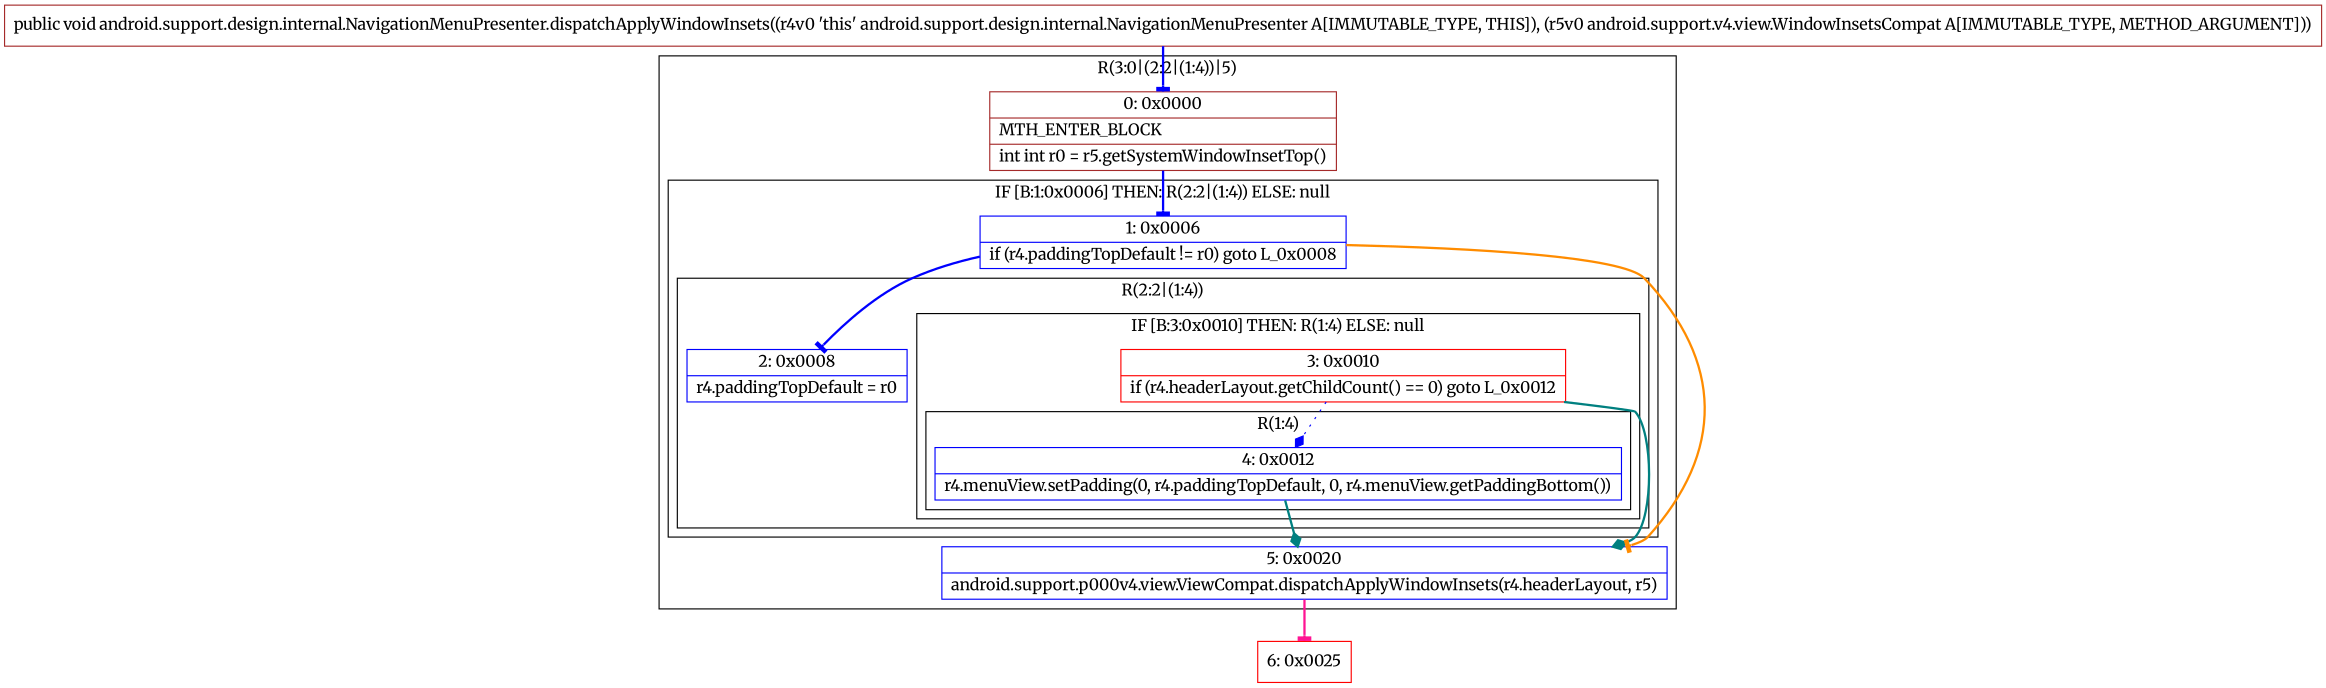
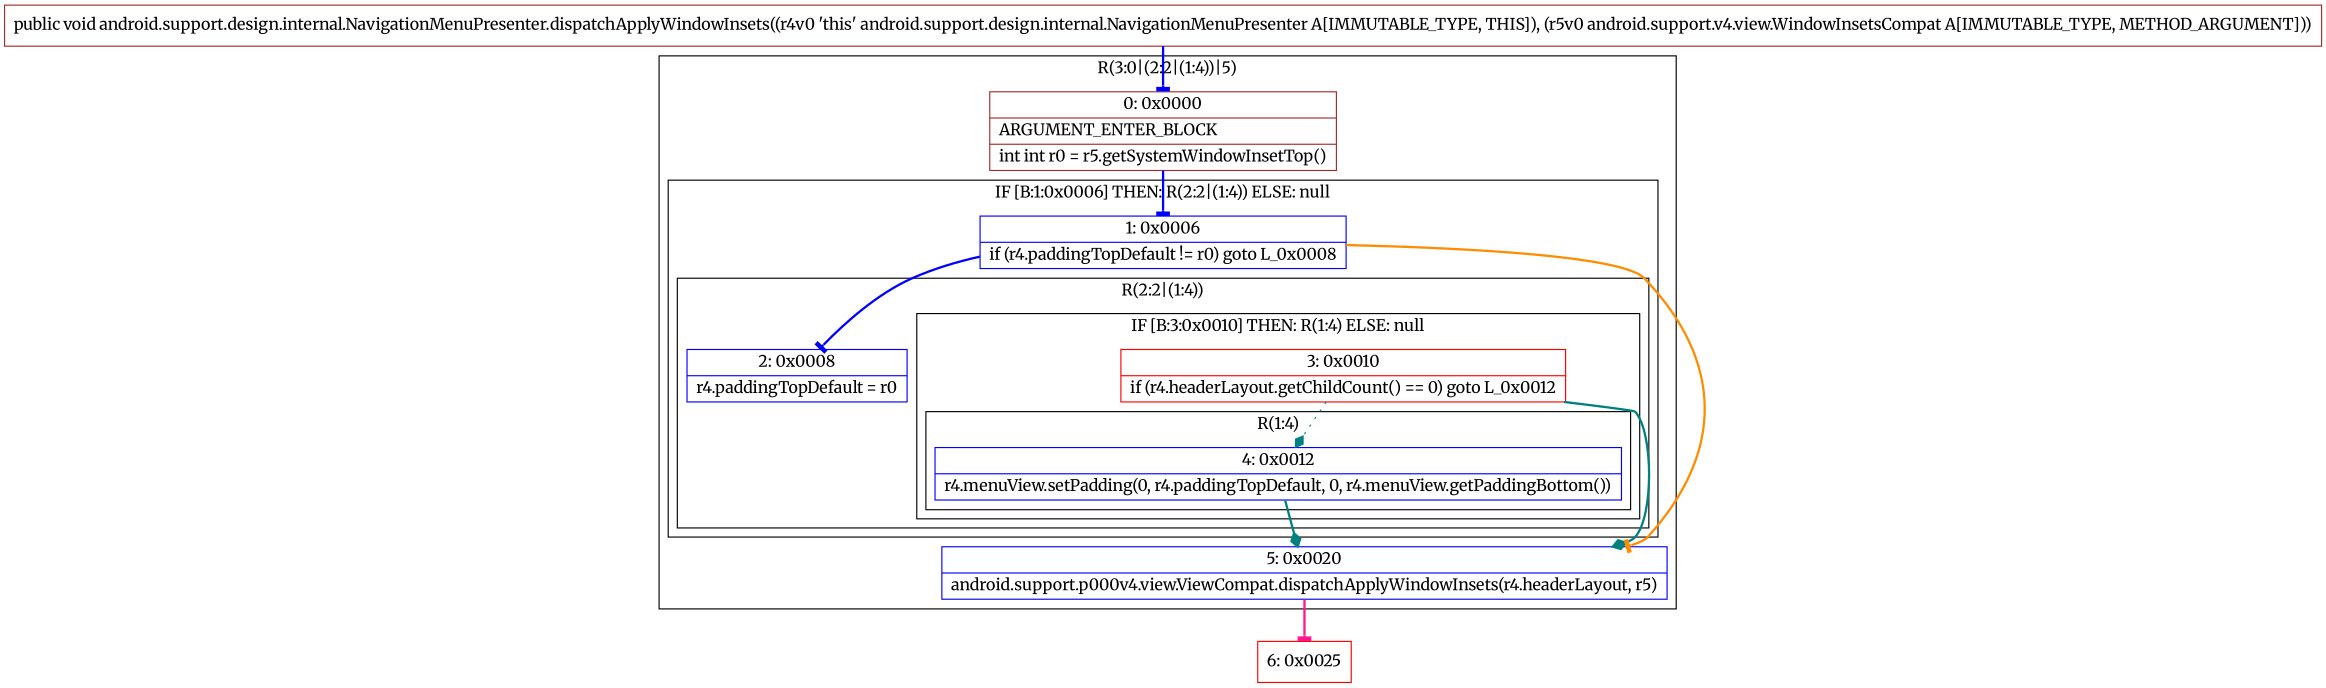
(1080, 131) -> (1108, 131)
(1315, 419) -> (1315, 419)
